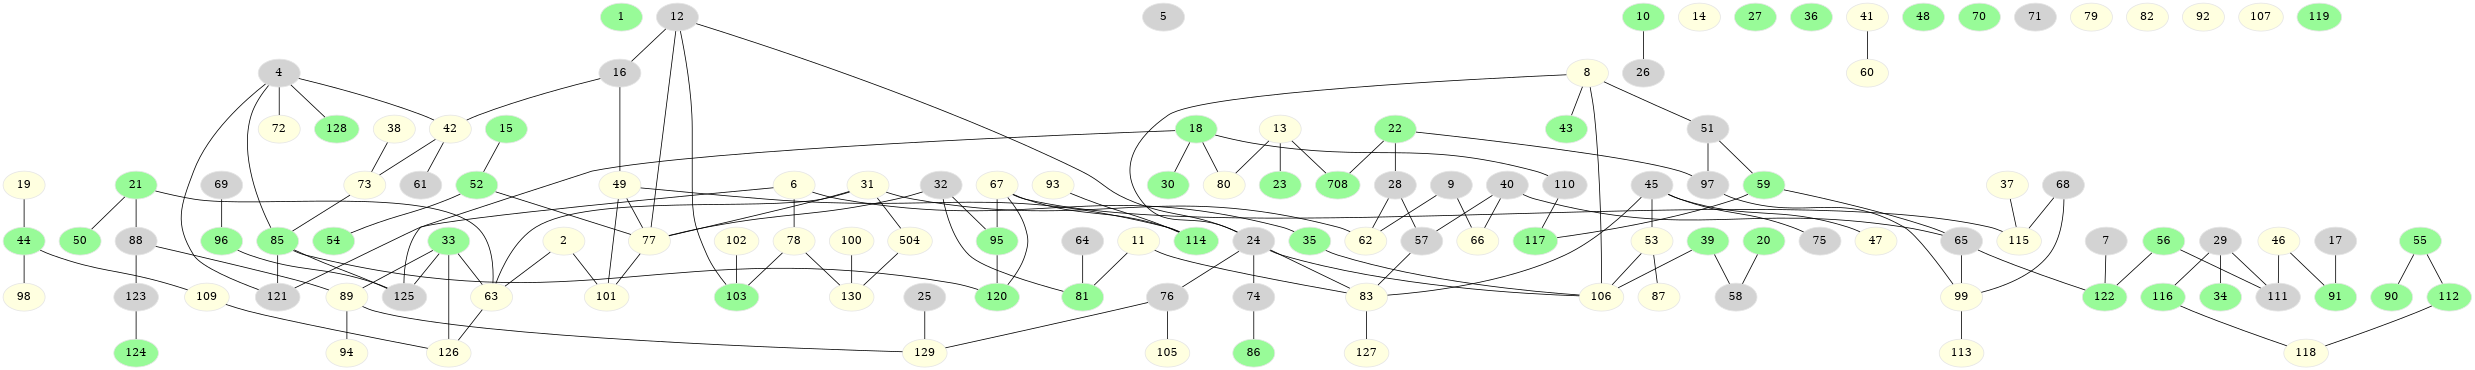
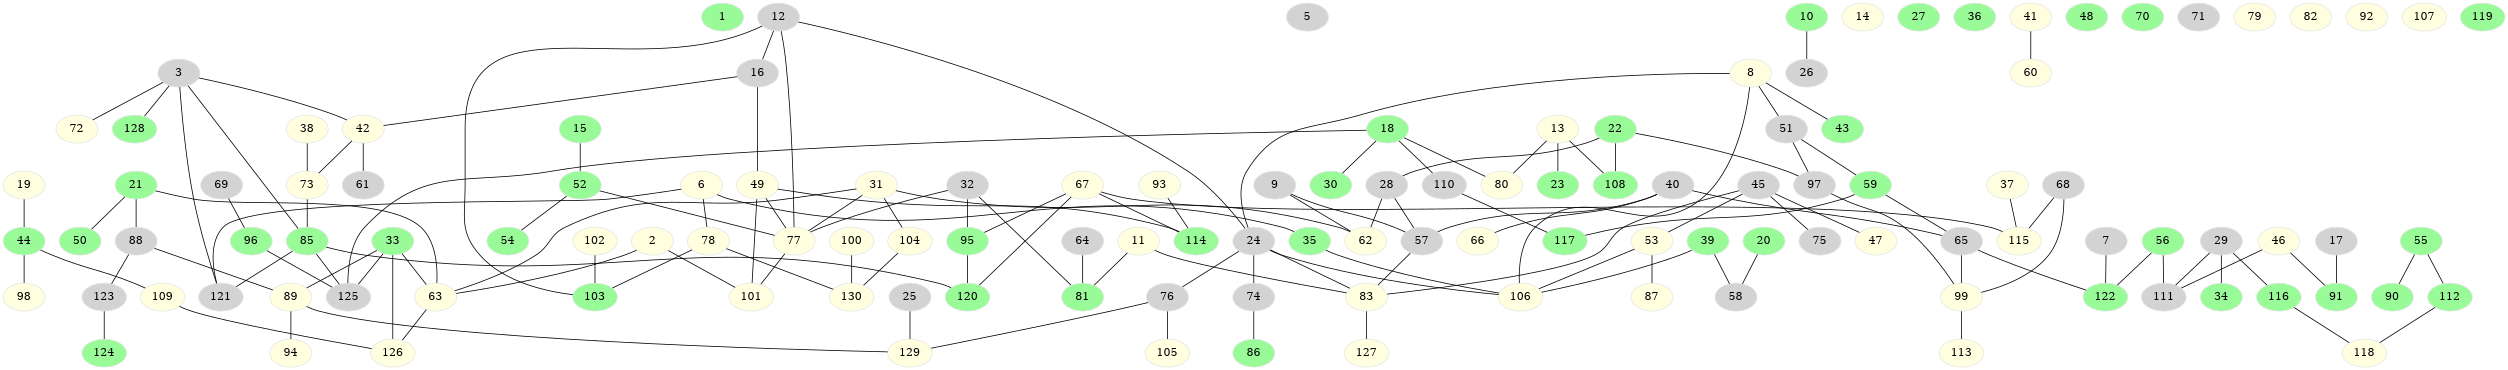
(279, 73) -> (179, 73)
(1338, 185) -> (1615, 185)
(1462, 209) -> (1354, 215)
(910, 241) -> (910, 241)
